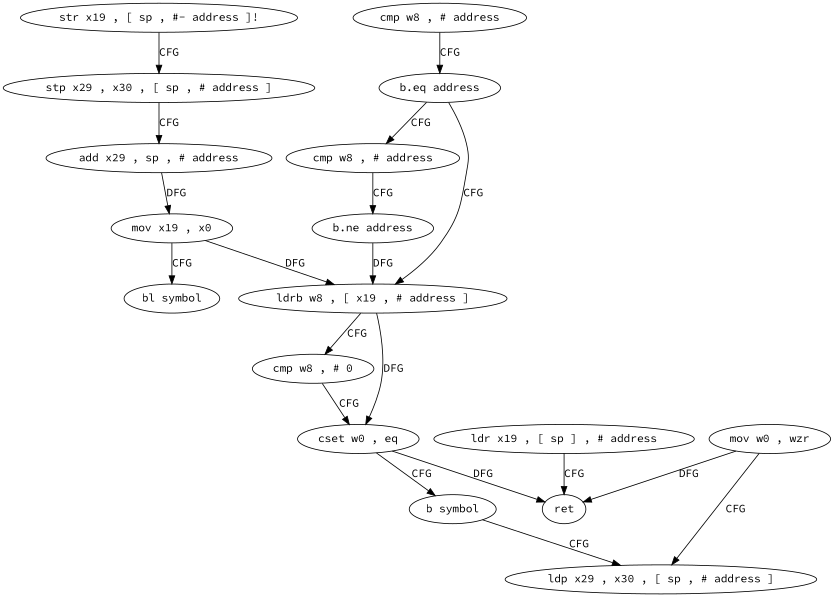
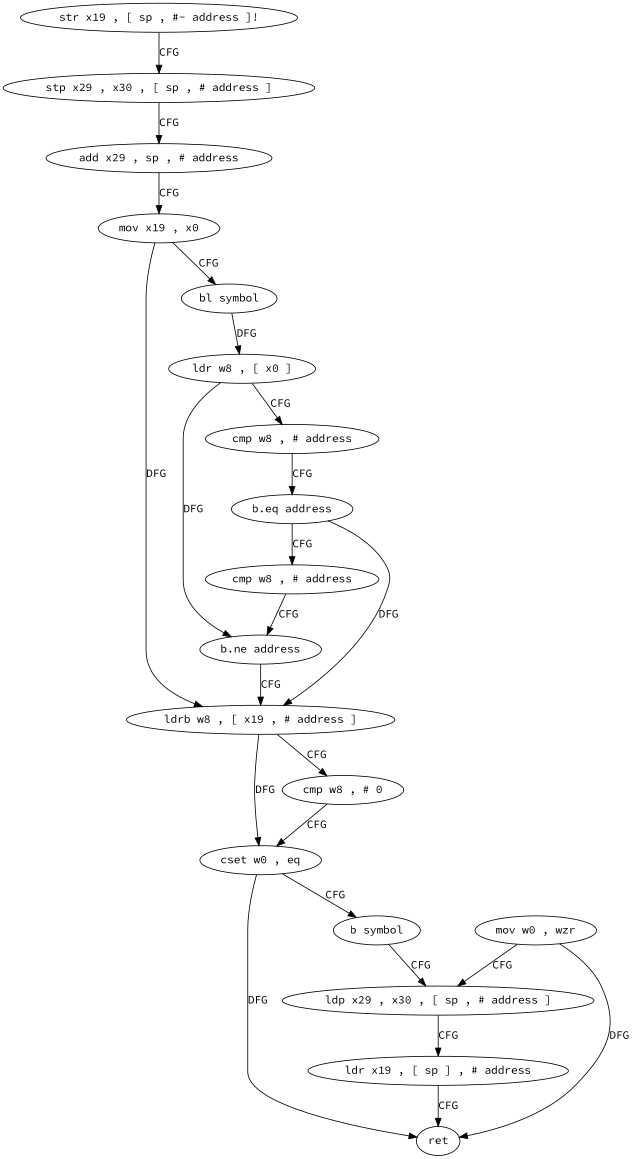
(176, 193) -> (169, 193)
(473, 193) -> (389, 614)
(383, 263) -> (271, 685)
none -> (242, 369)
none -> (438, 1032)
